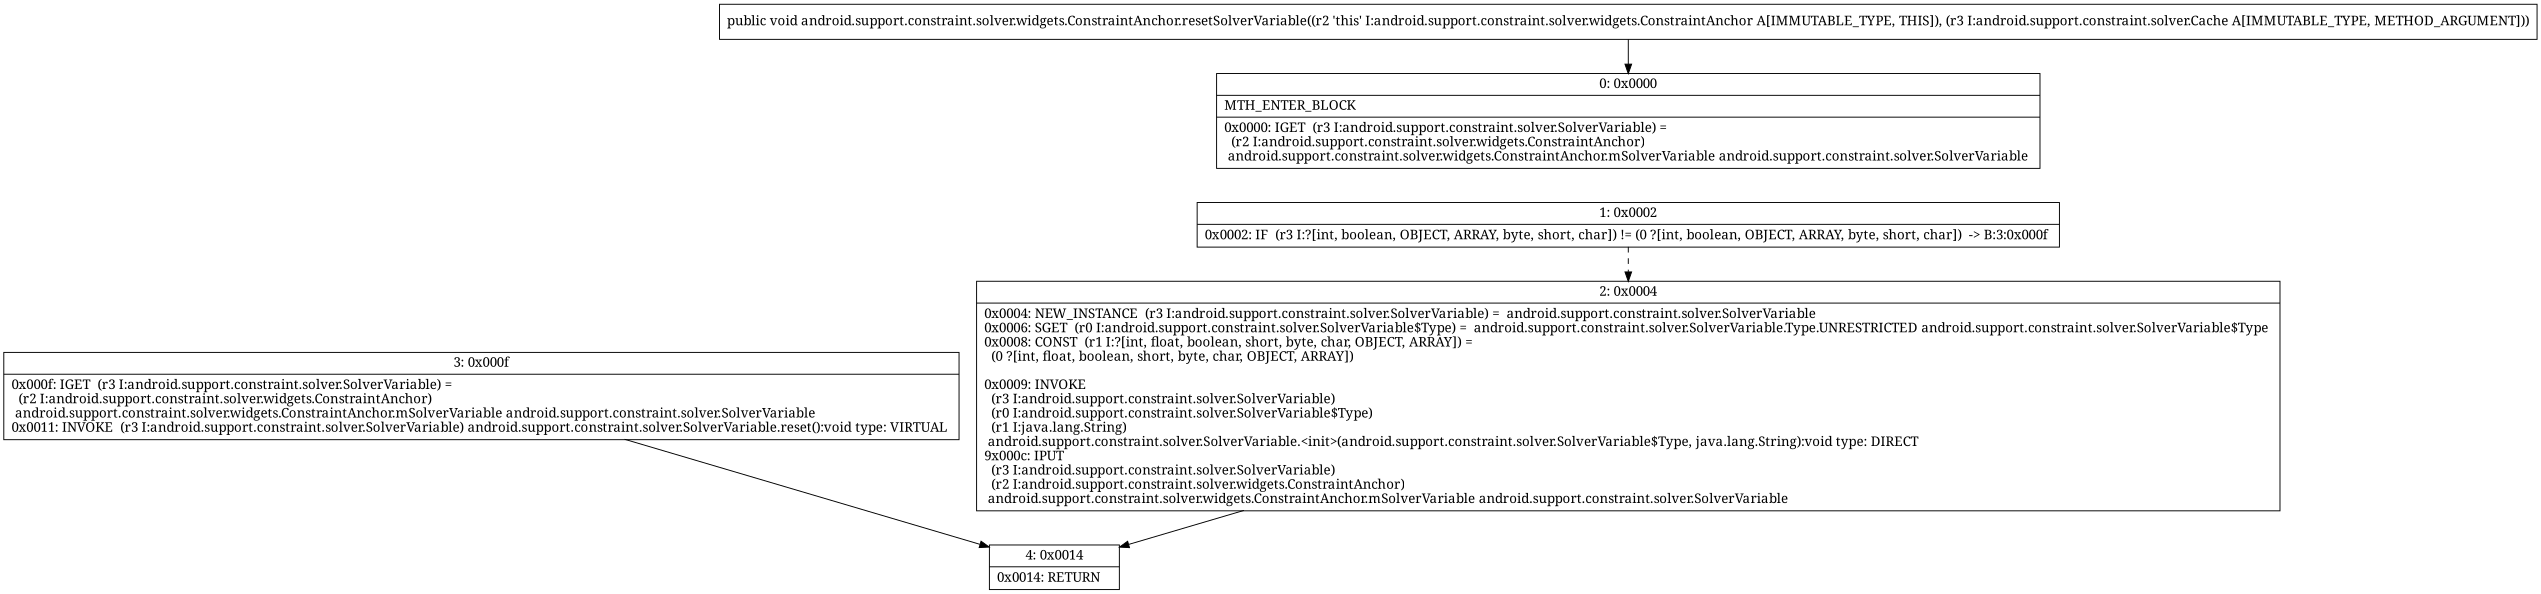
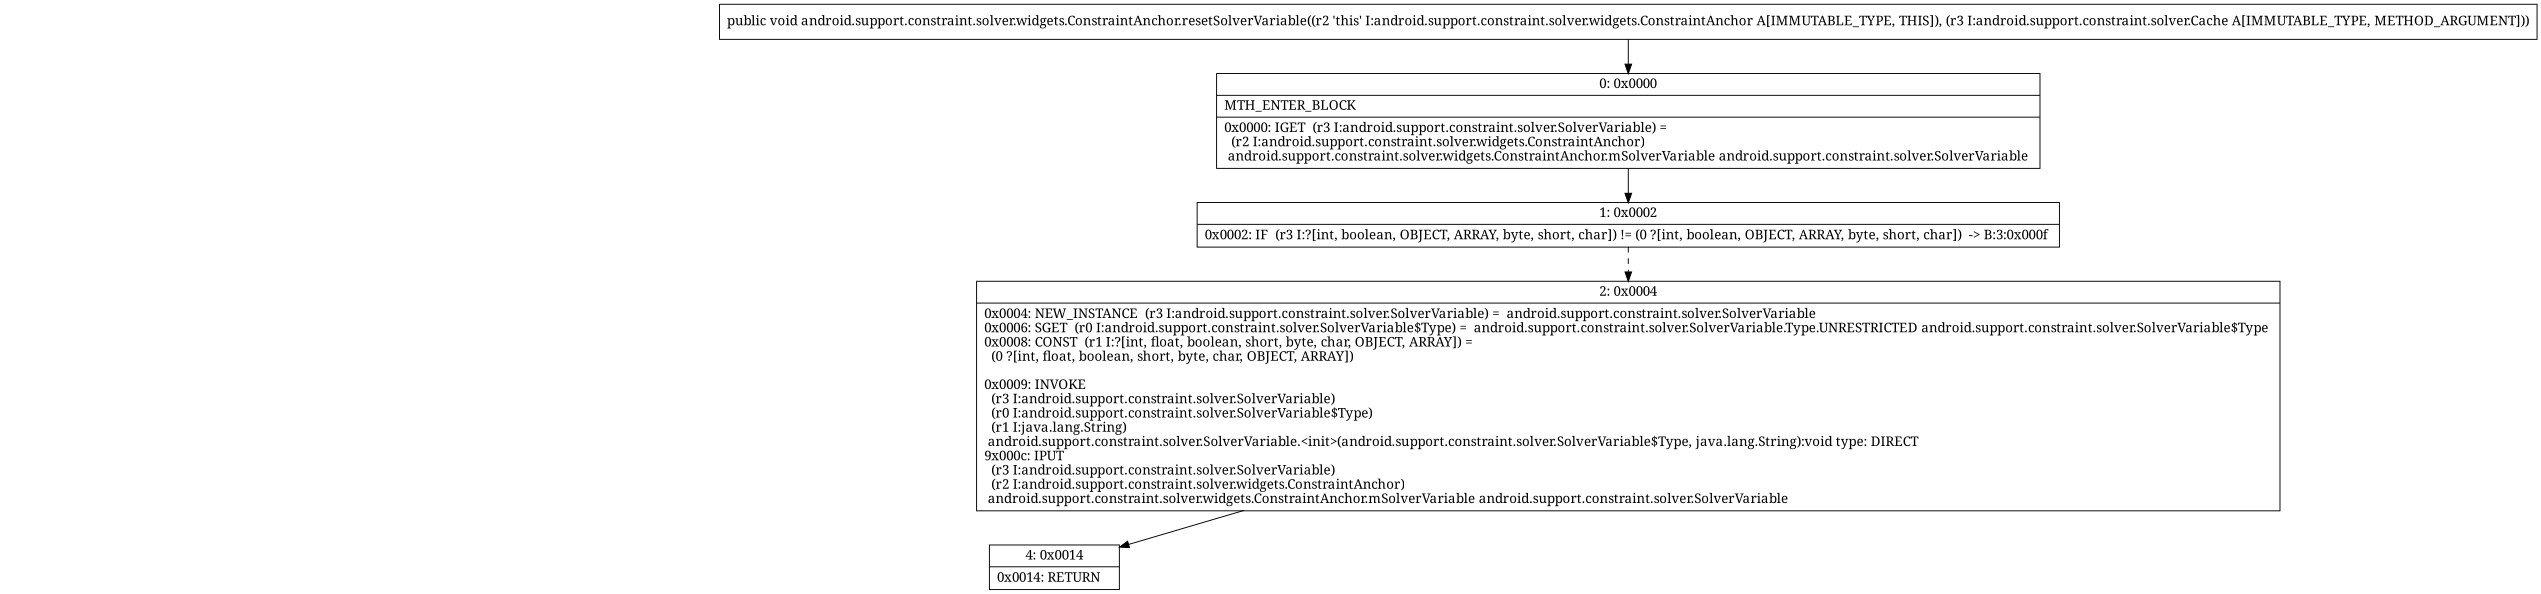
none -> (1628, 181)
(481, 396) -> none
